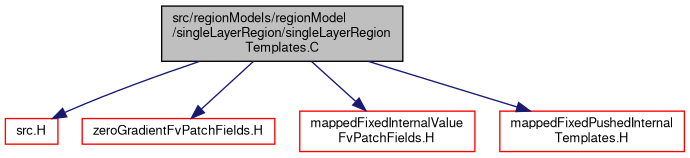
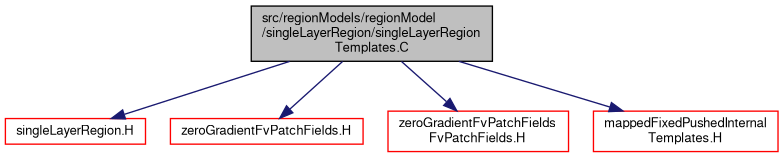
(32, 131) -> (75, 131)
(387, 131) -> (478, 131)
